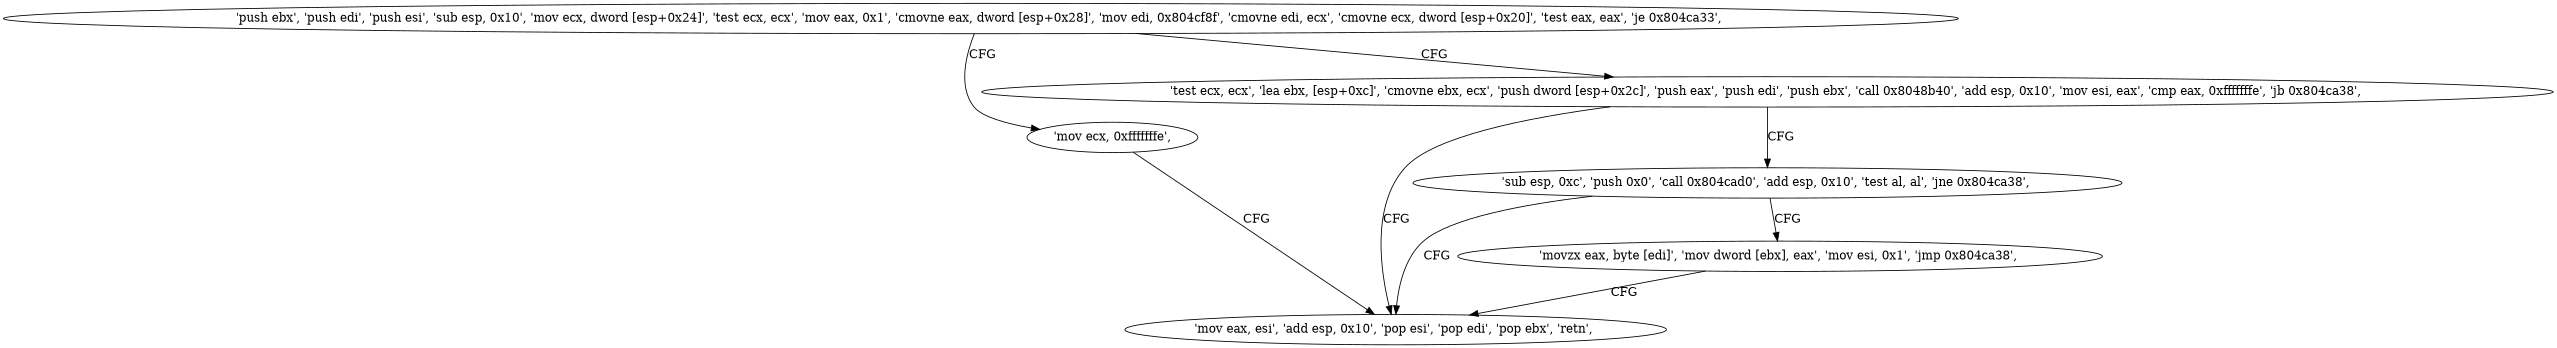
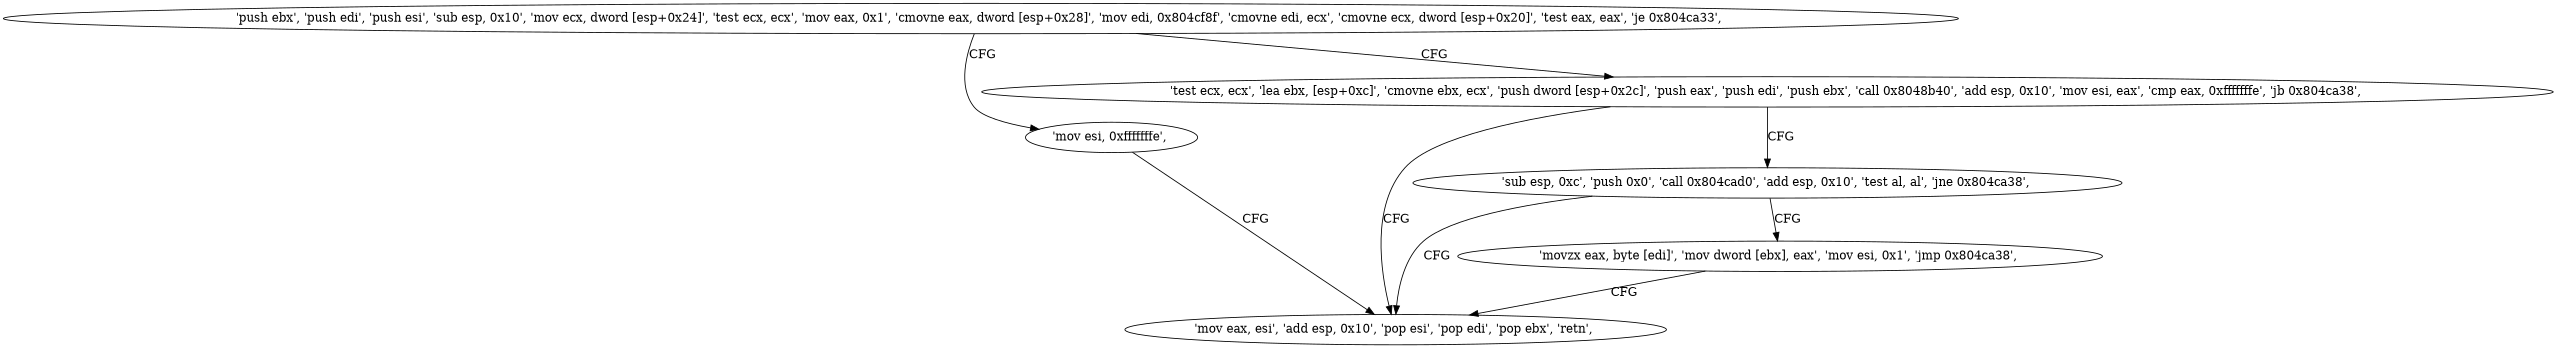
(1112, 137) -> (1112, 137)
